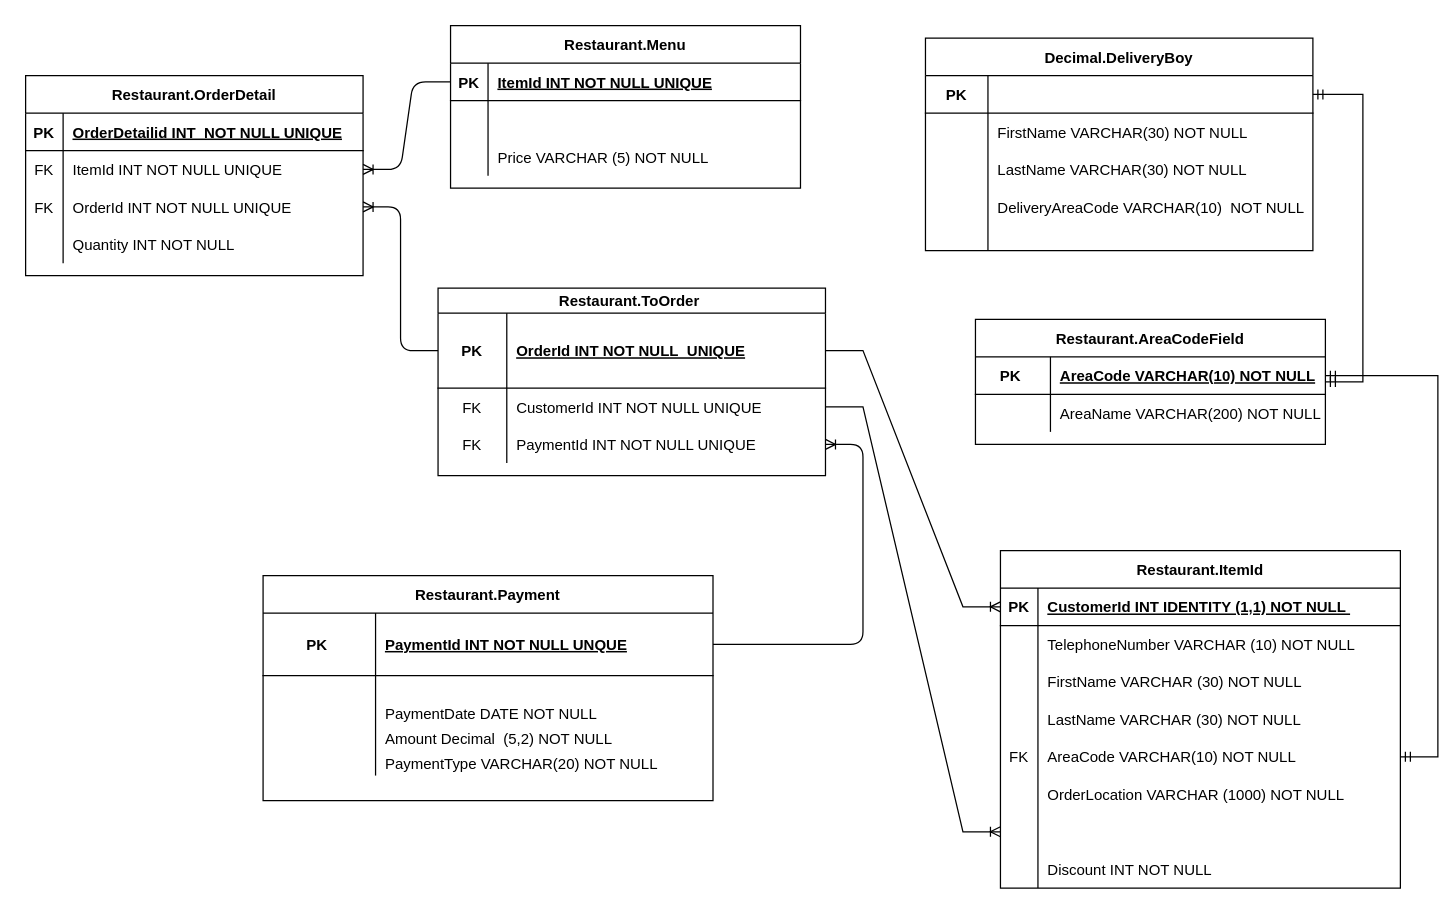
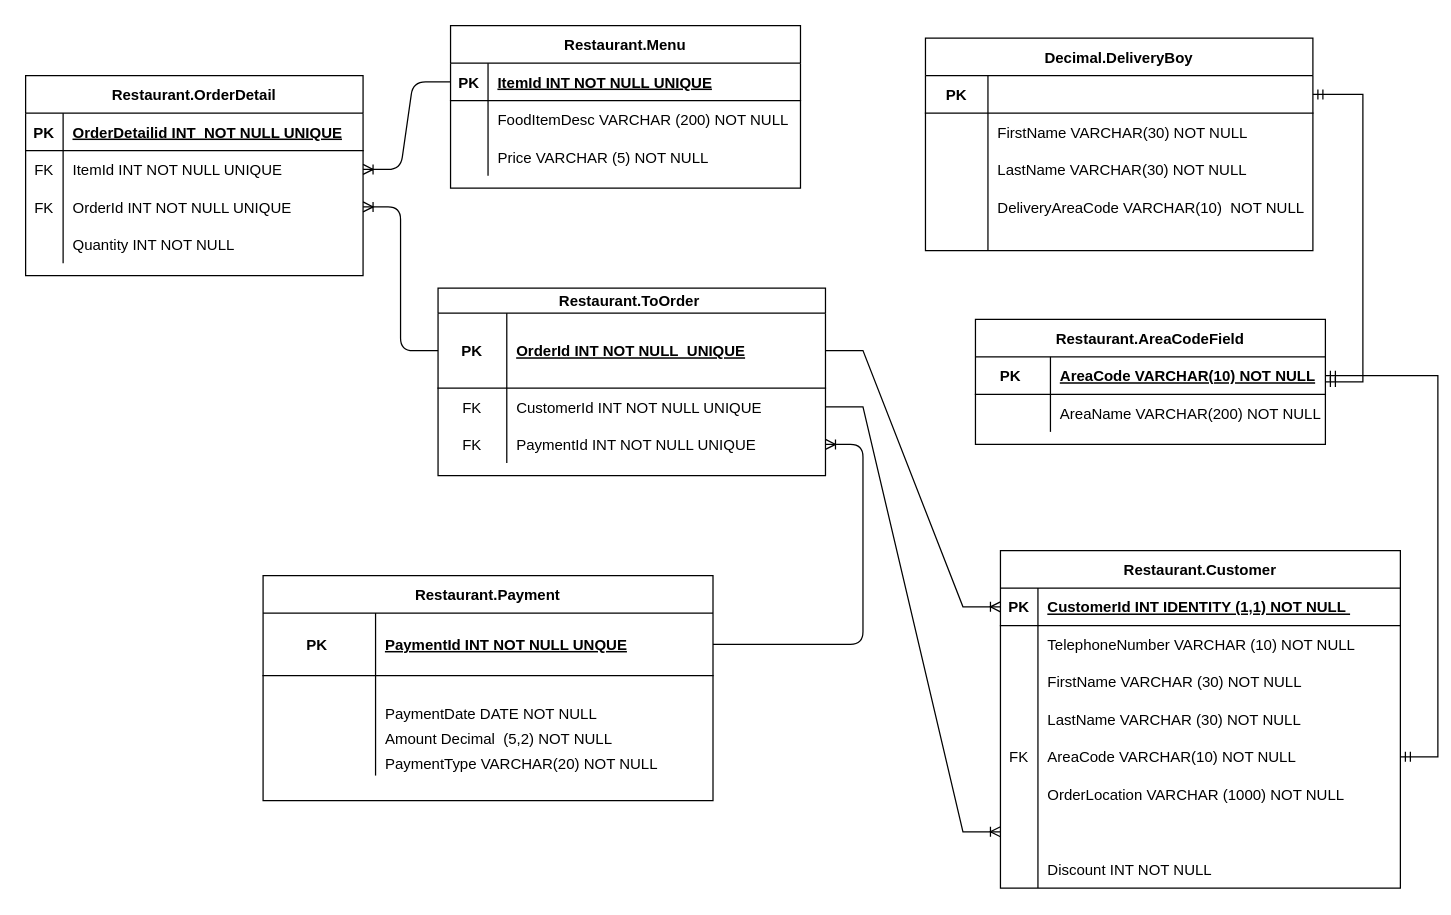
none -> (644, 119)
(1200, 570) -> (1200, 570)
